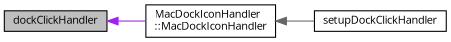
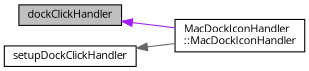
(300, 21) -> (161, 45)
